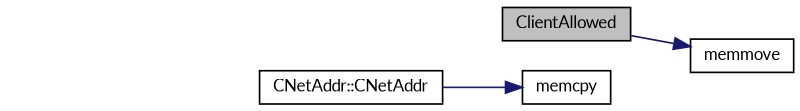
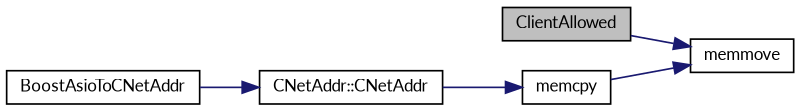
none -> (642, 74)
none -> (103, 87)
